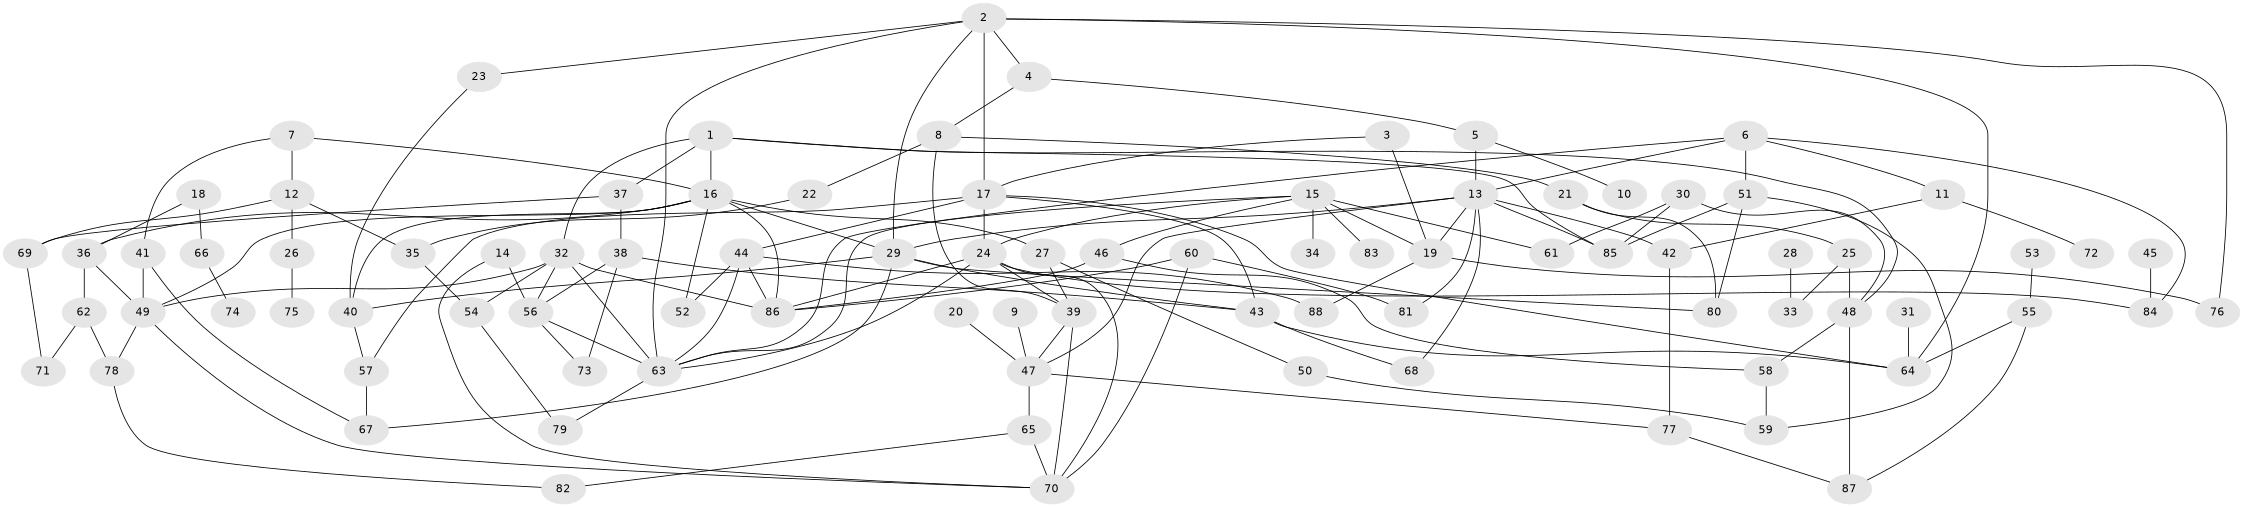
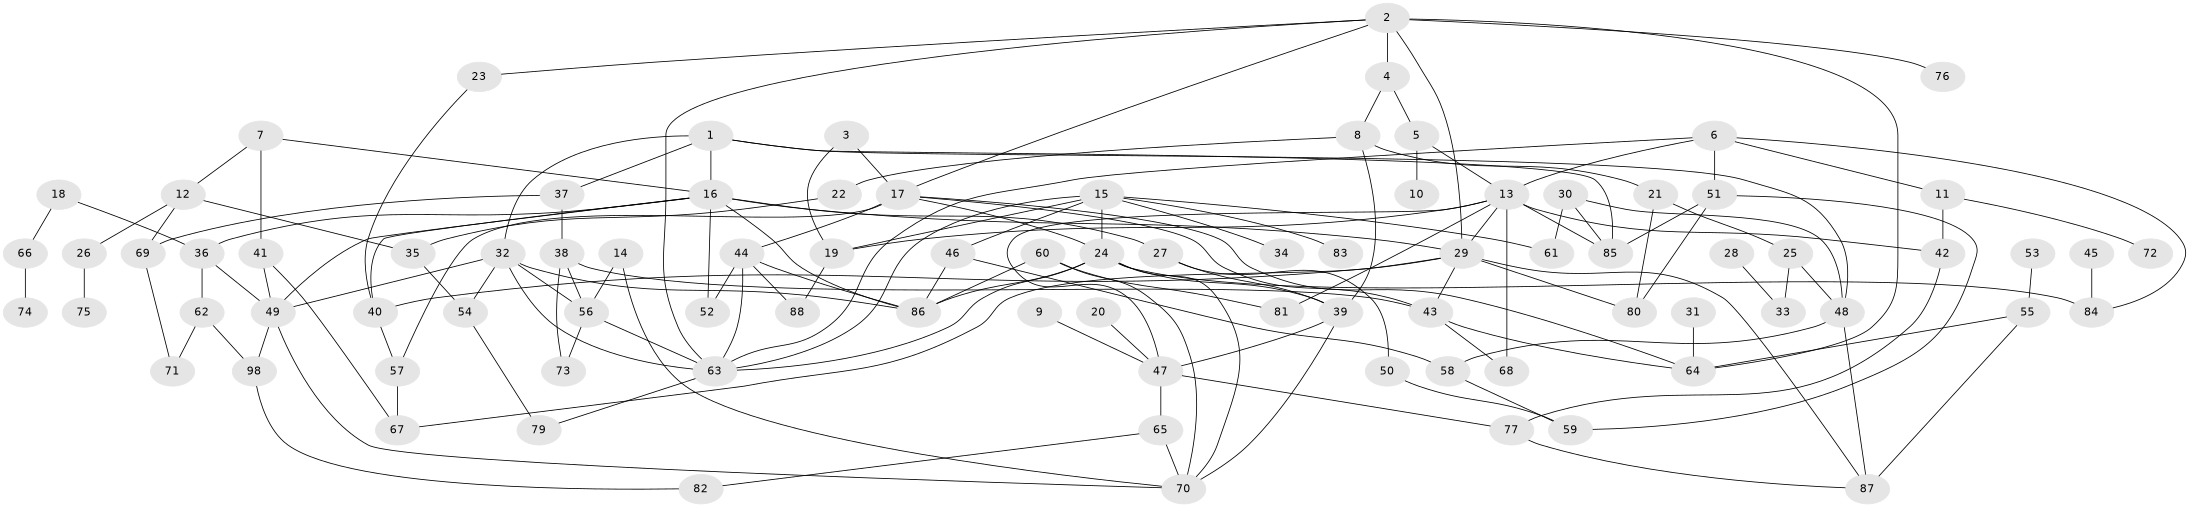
(1808, 274) -> none
none -> (1713, 293)
(112, 371) -> (254, 371)
